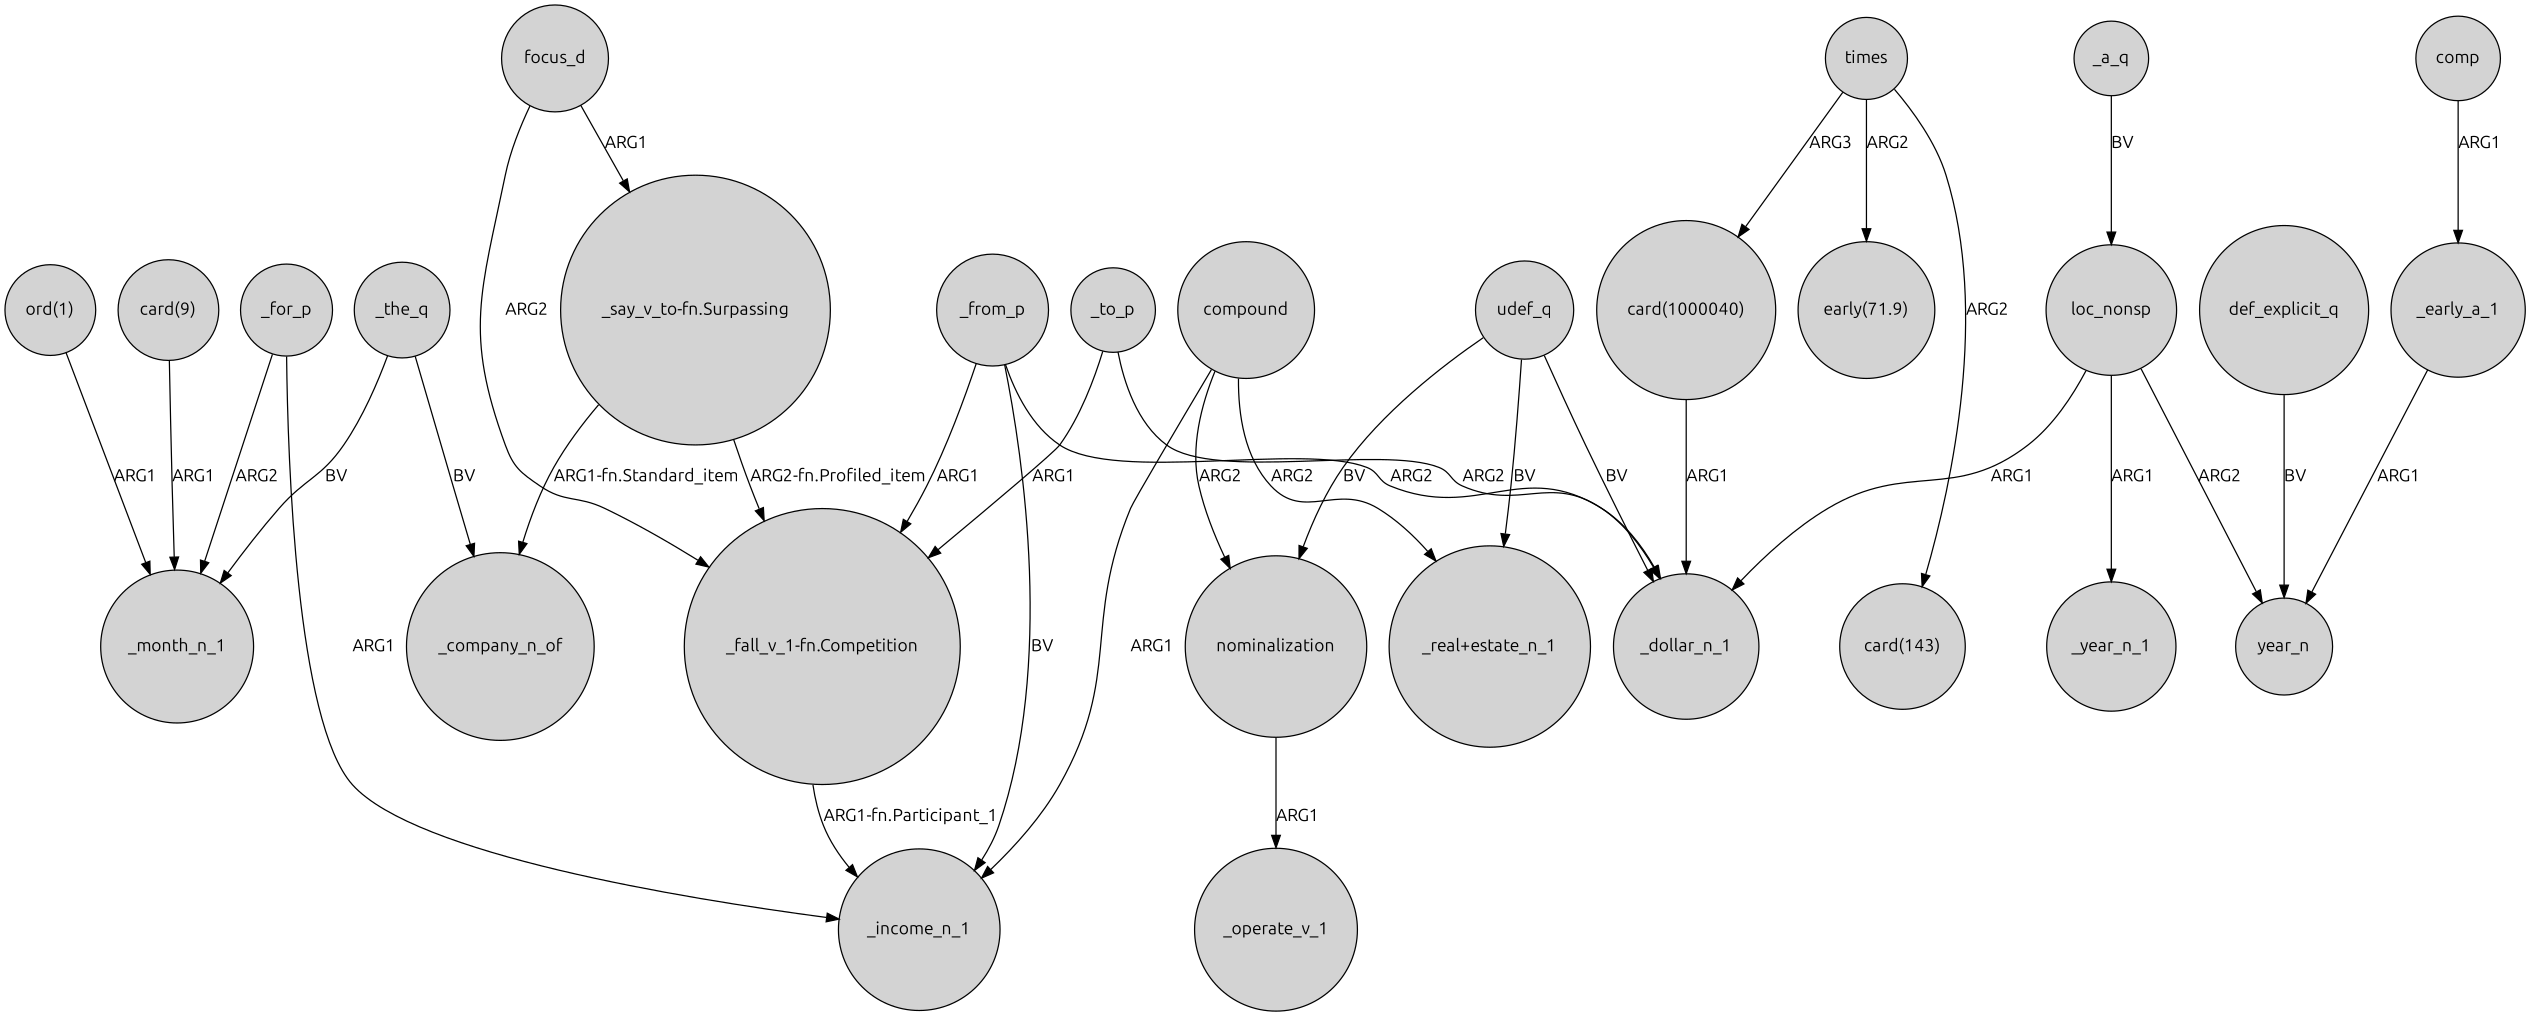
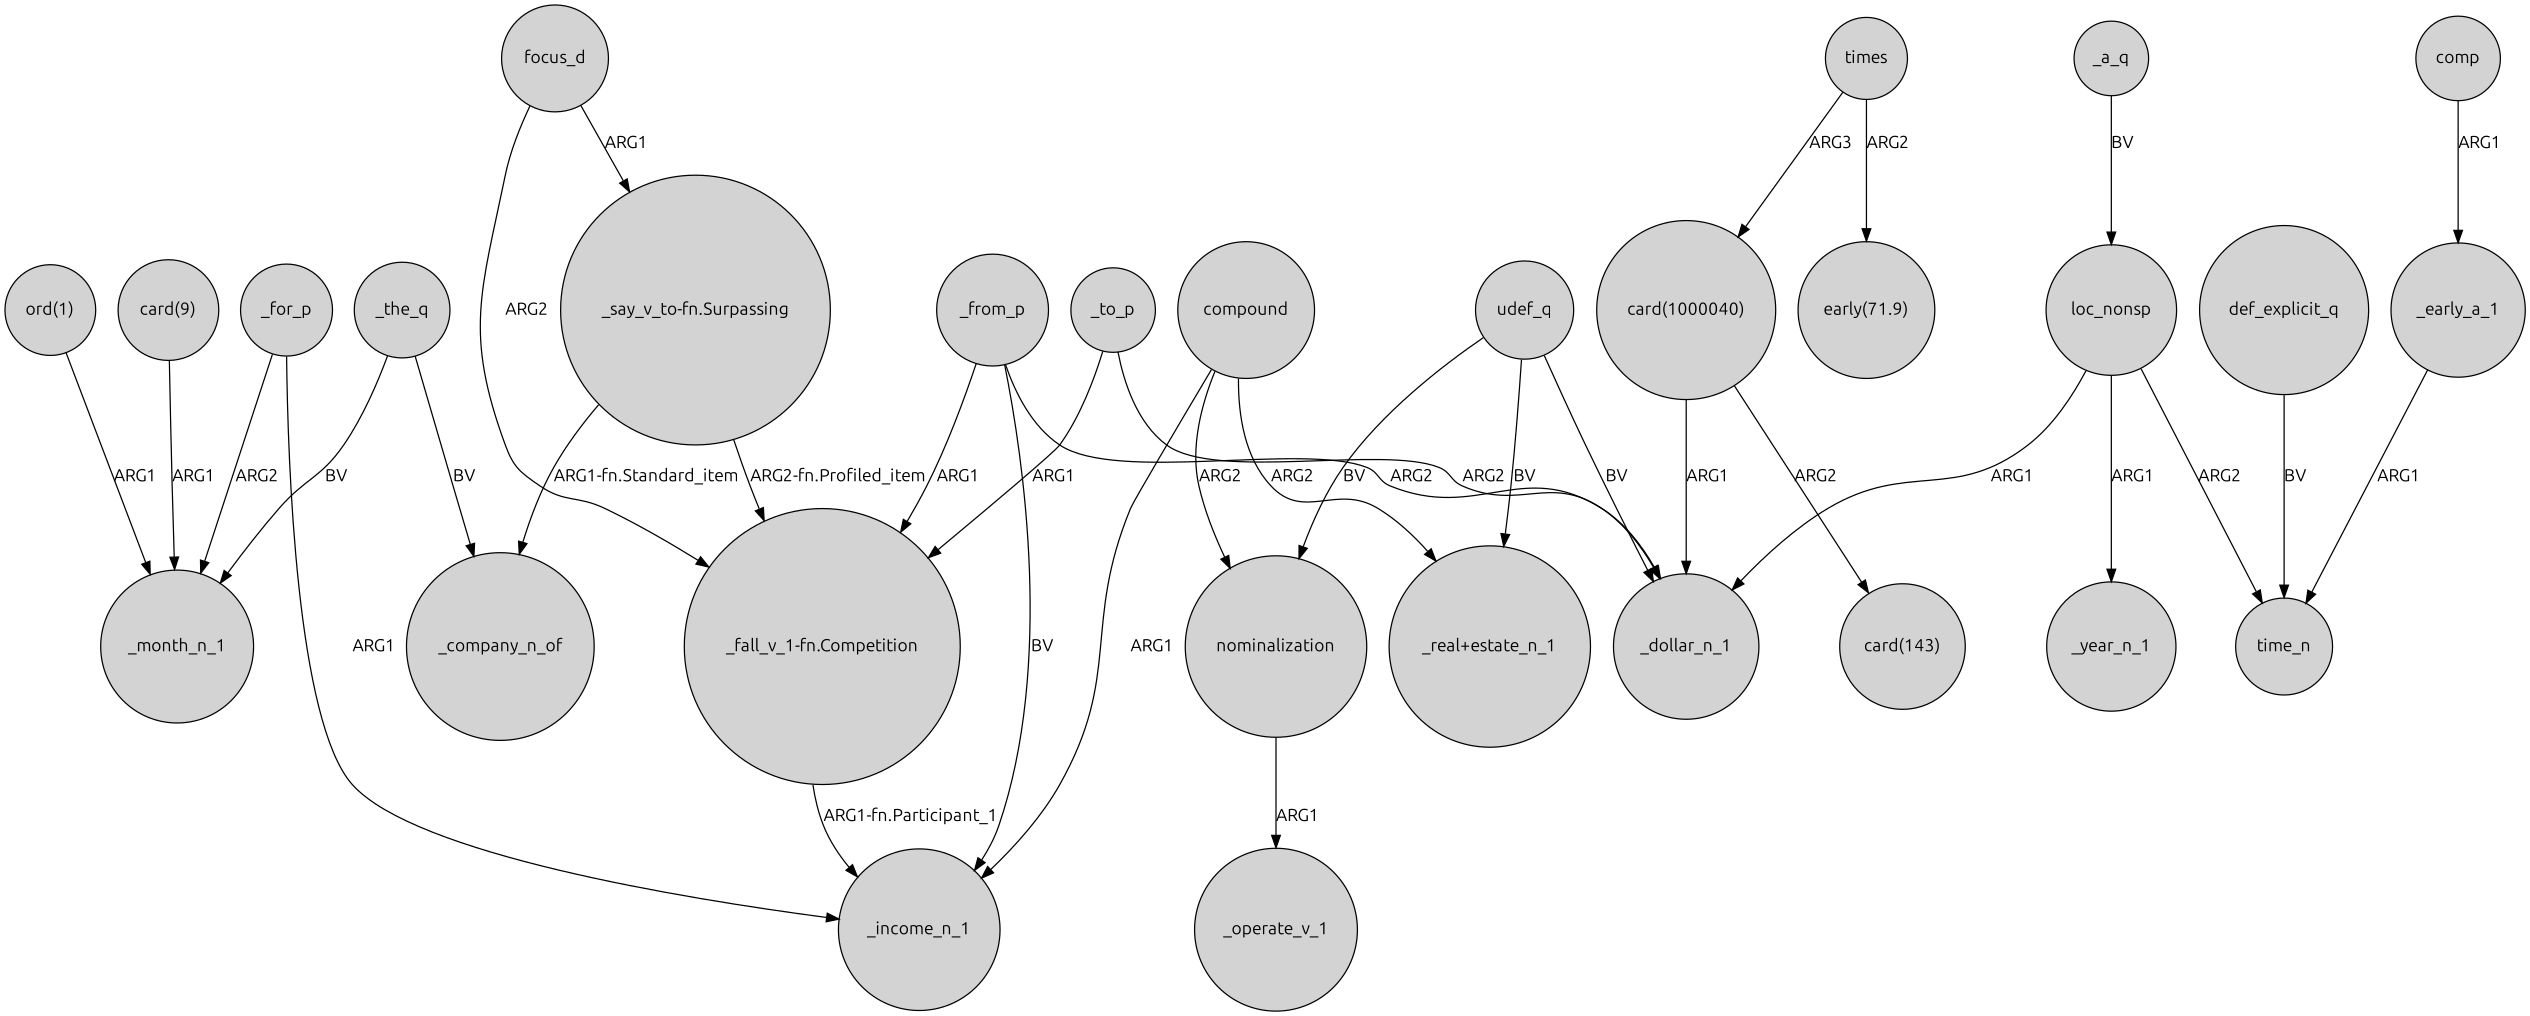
(1965, 325) -> (1798, 484)
(2284, 647) -> (2284, 647)
